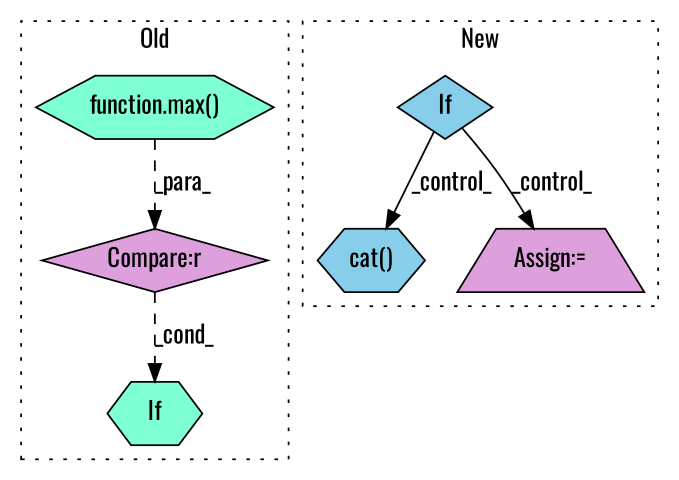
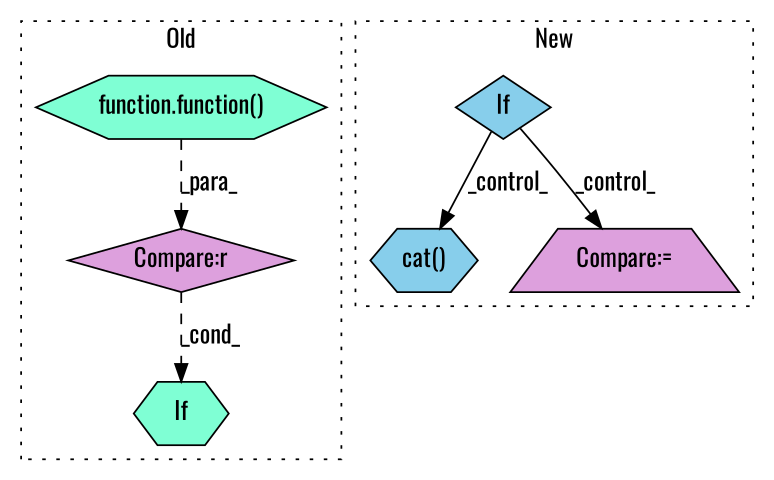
(155, 107) -> (181, 107)
(551, 260) -> (625, 260)
